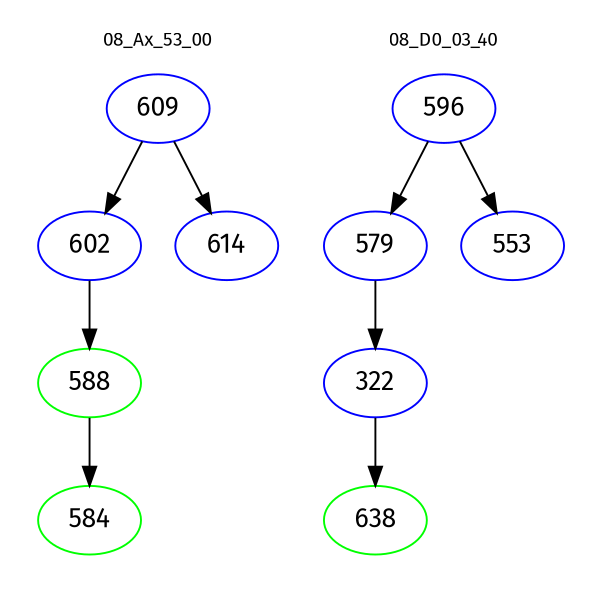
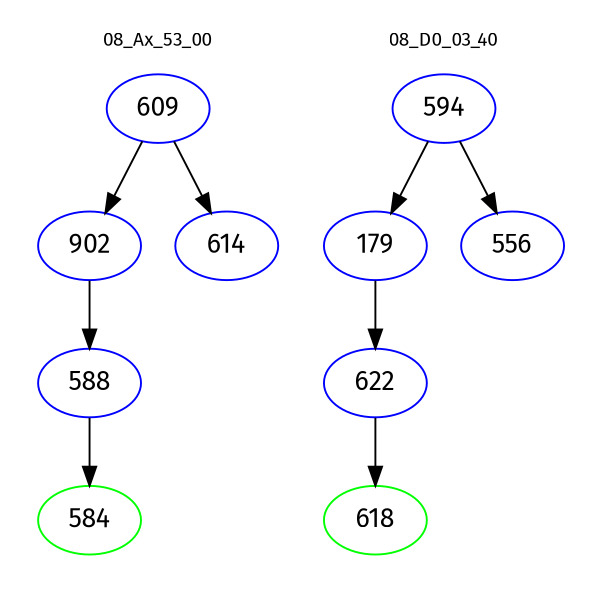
(444, 109) -> (444, 109)
(90, 246) -> (90, 246)
(375, 246) -> (375, 246)
(513, 246) -> (513, 246)
(90, 383) -> (90, 383)
(375, 383) -> (375, 383)
(375, 520) -> (375, 520)
